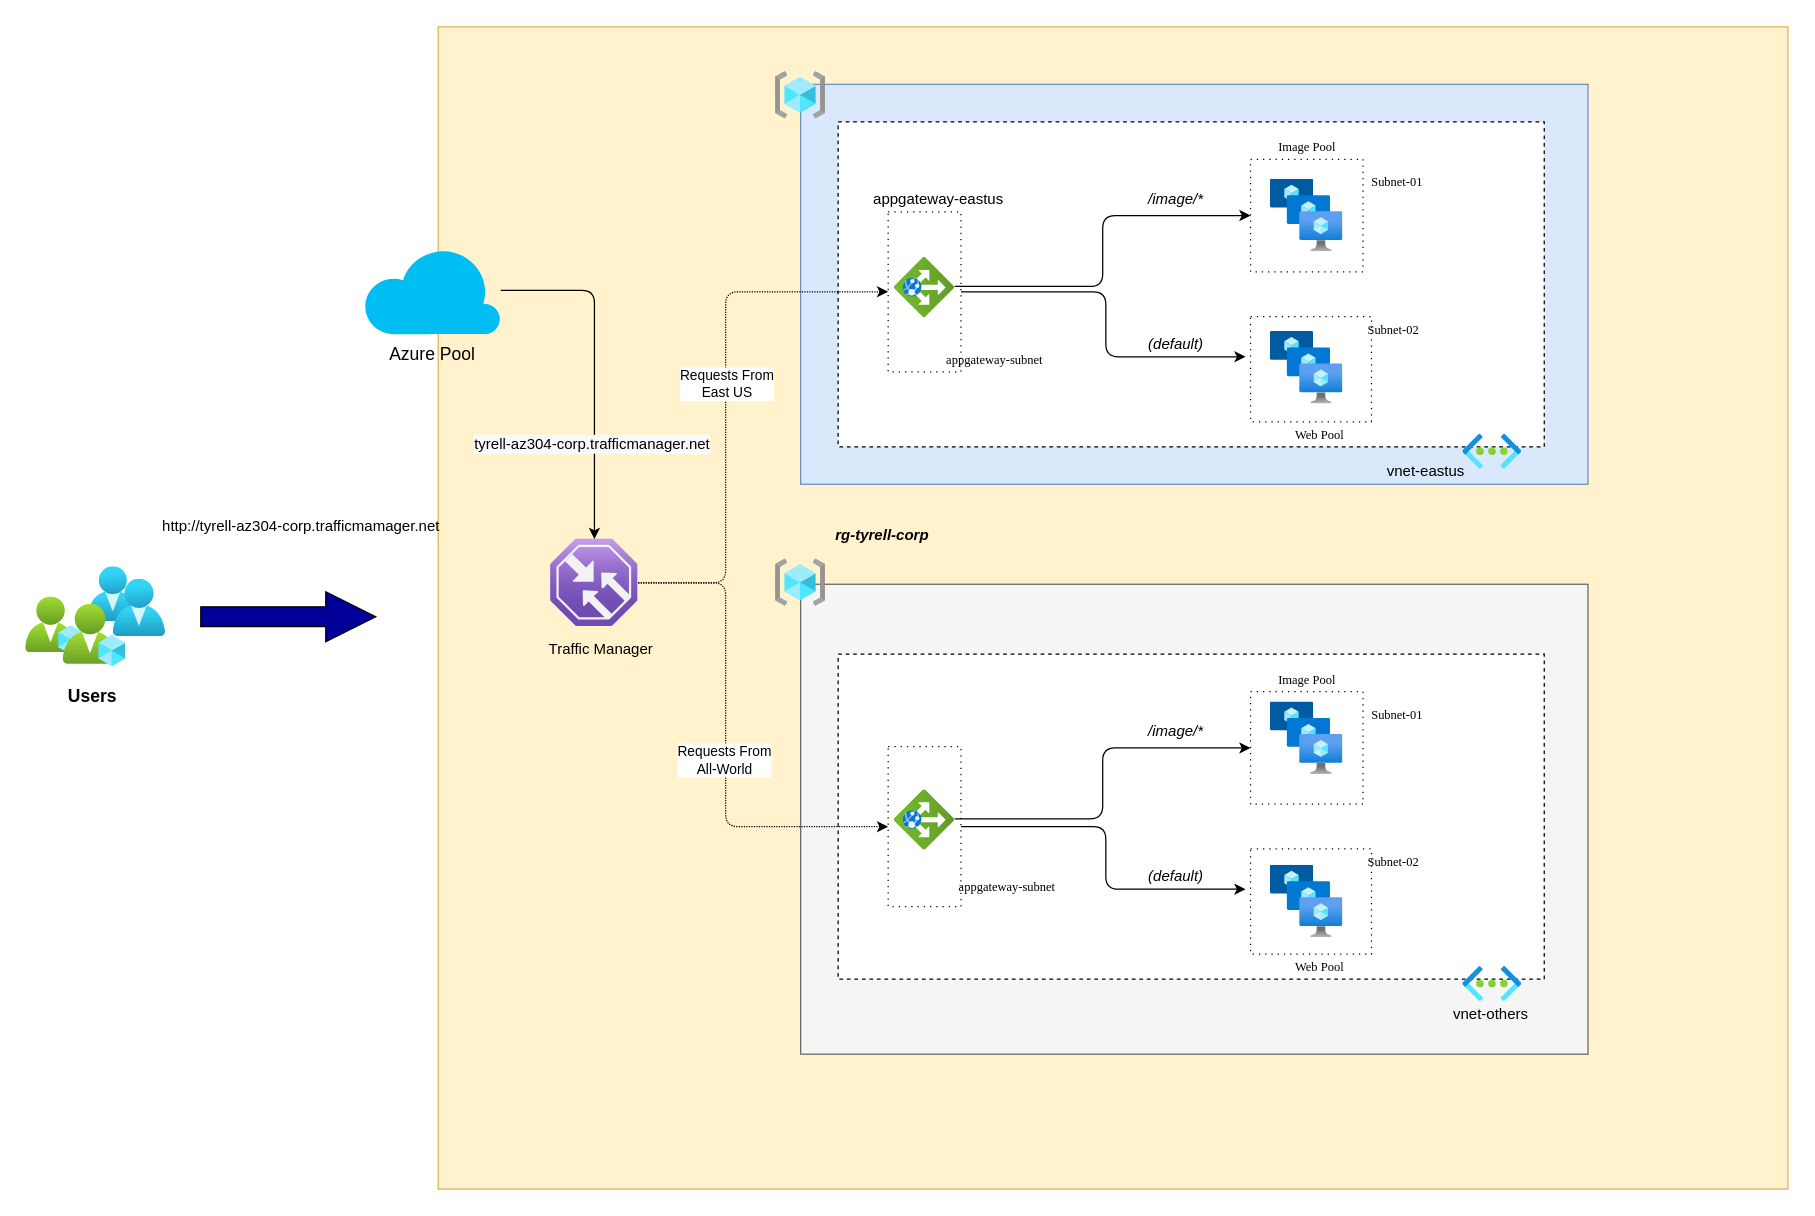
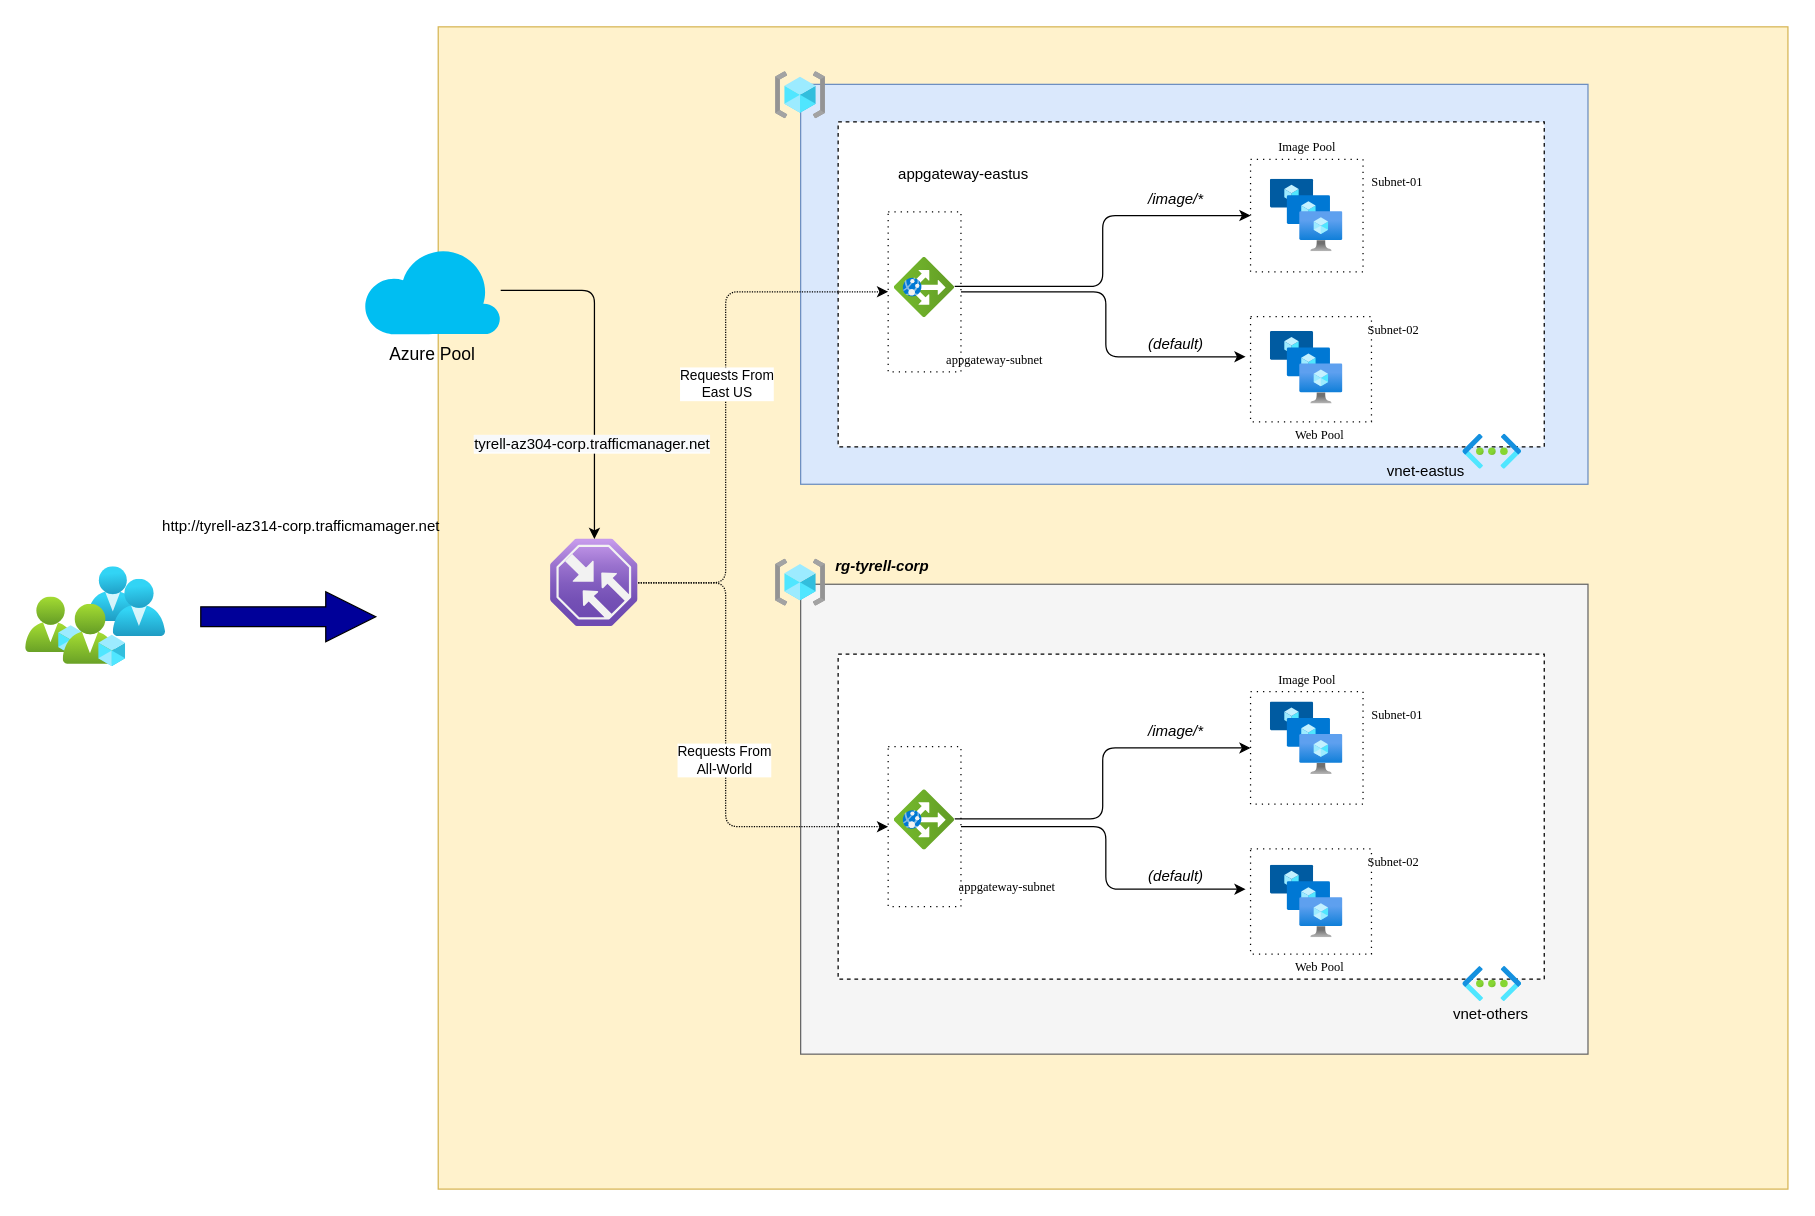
(938, 199) -> (963, 174)
(301, 527) -> (301, 527)
(882, 536) -> (882, 567)
(601, 649) -> none
(94, 697) -> none
